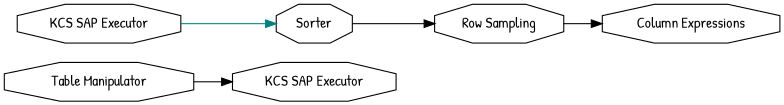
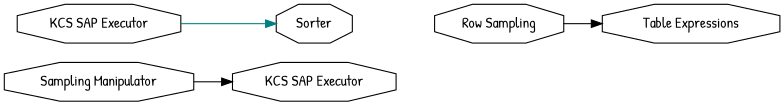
(388, 24) -> none
(691, 24) -> (691, 24)
(99, 82) -> (99, 82)
